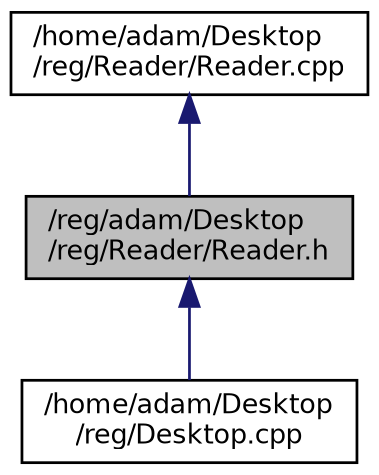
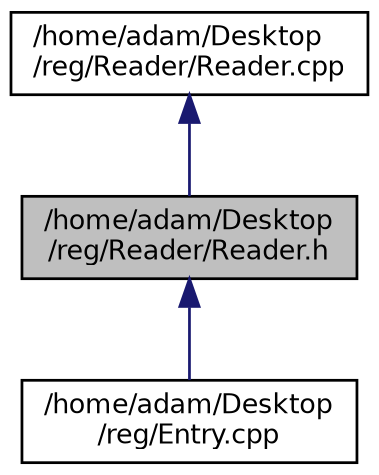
(189, 238) -> (189, 238)
(189, 421) -> (189, 421)
